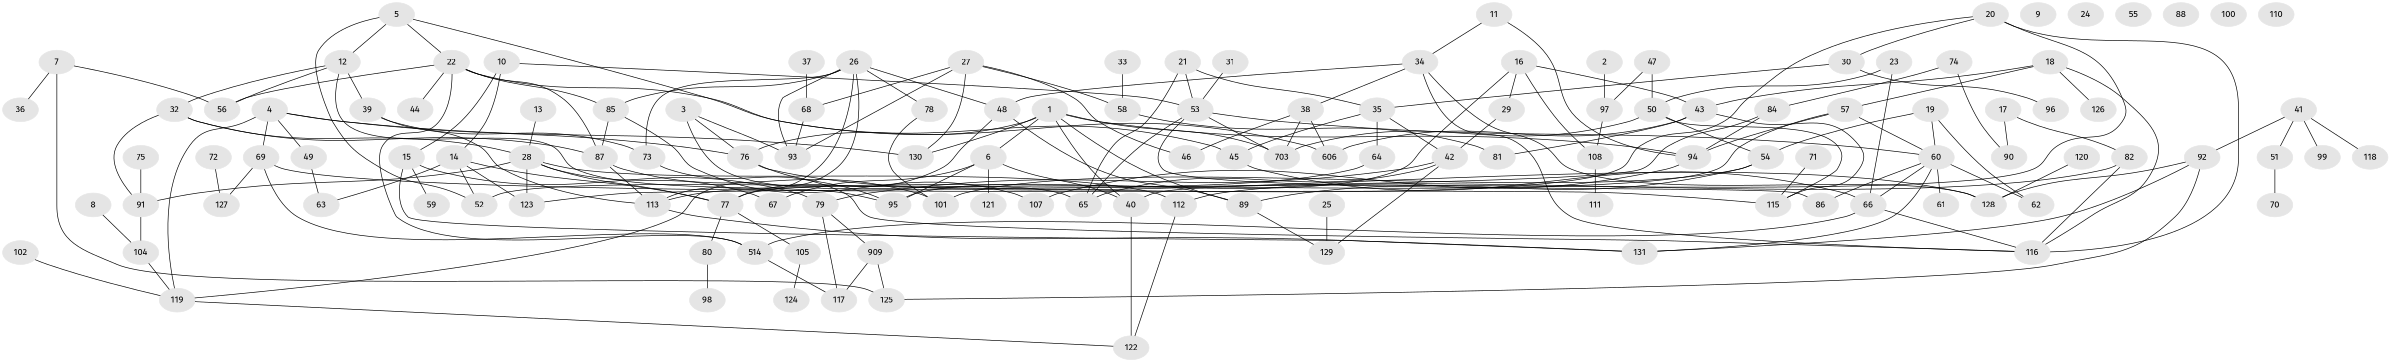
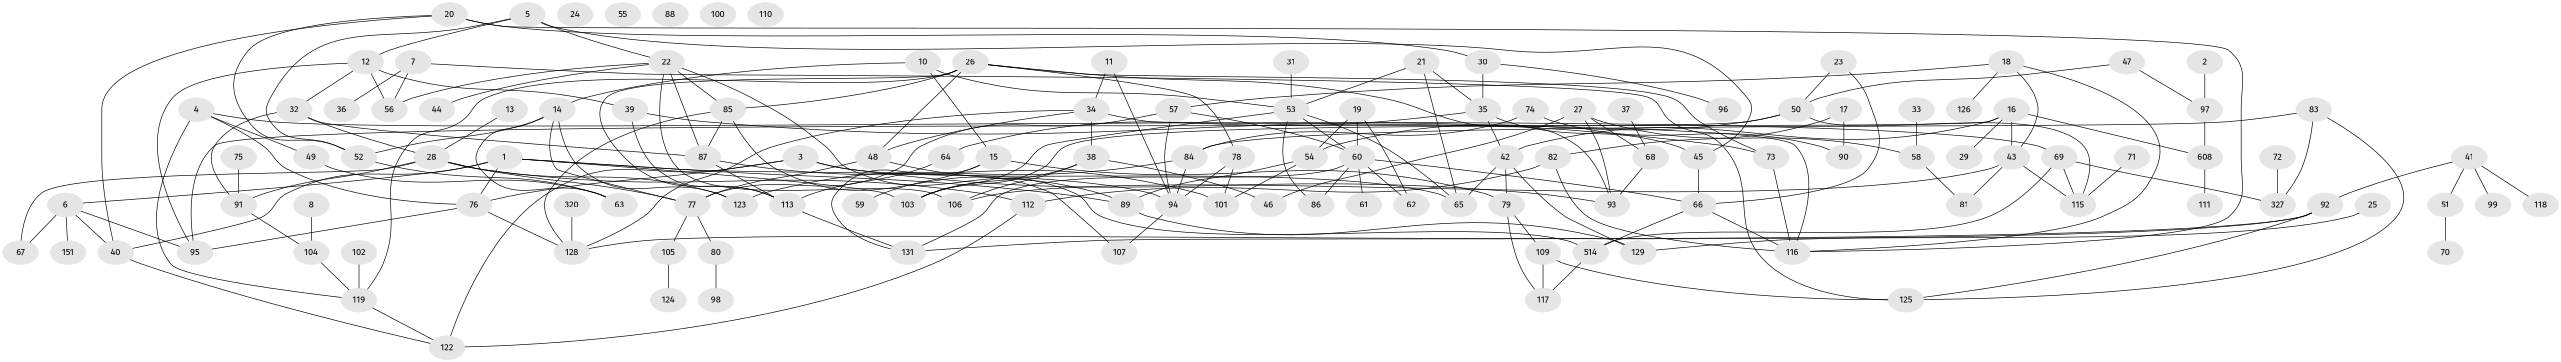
(2038, 15) -> none
none -> (2314, 110)
(1478, 134) -> (1855, 139)
none -> (607, 143)
(916, 157) -> none
(1282, 157) -> (908, 205)
(1329, 157) -> (955, 205)
(1595, 157) -> (2205, 157)
(2082, 157) -> (572, 205)
none -> (597, 172)
none -> (474, 177)
none -> (1205, 181)
(221, 205) -> (2278, 205)
(988, 205) -> (68, 253)
(875, 253) -> (1543, 253)
